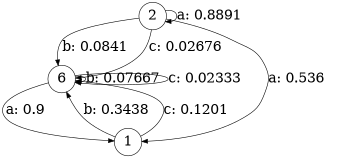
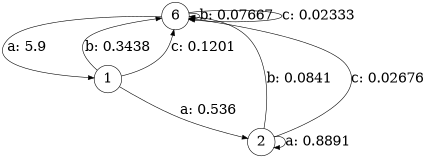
(266, 89) -> (179, 117)
(38, 111) -> (40, 48)
